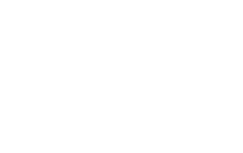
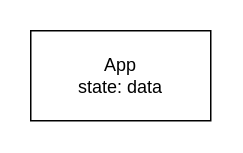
none -> (121, 76)
